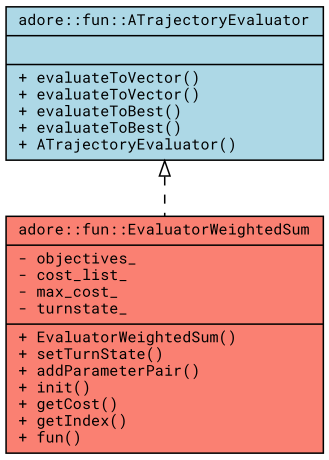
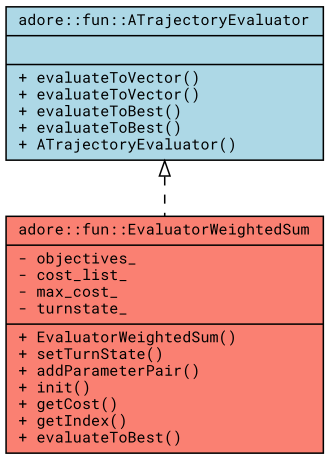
(51, 438) -> (101, 438)
